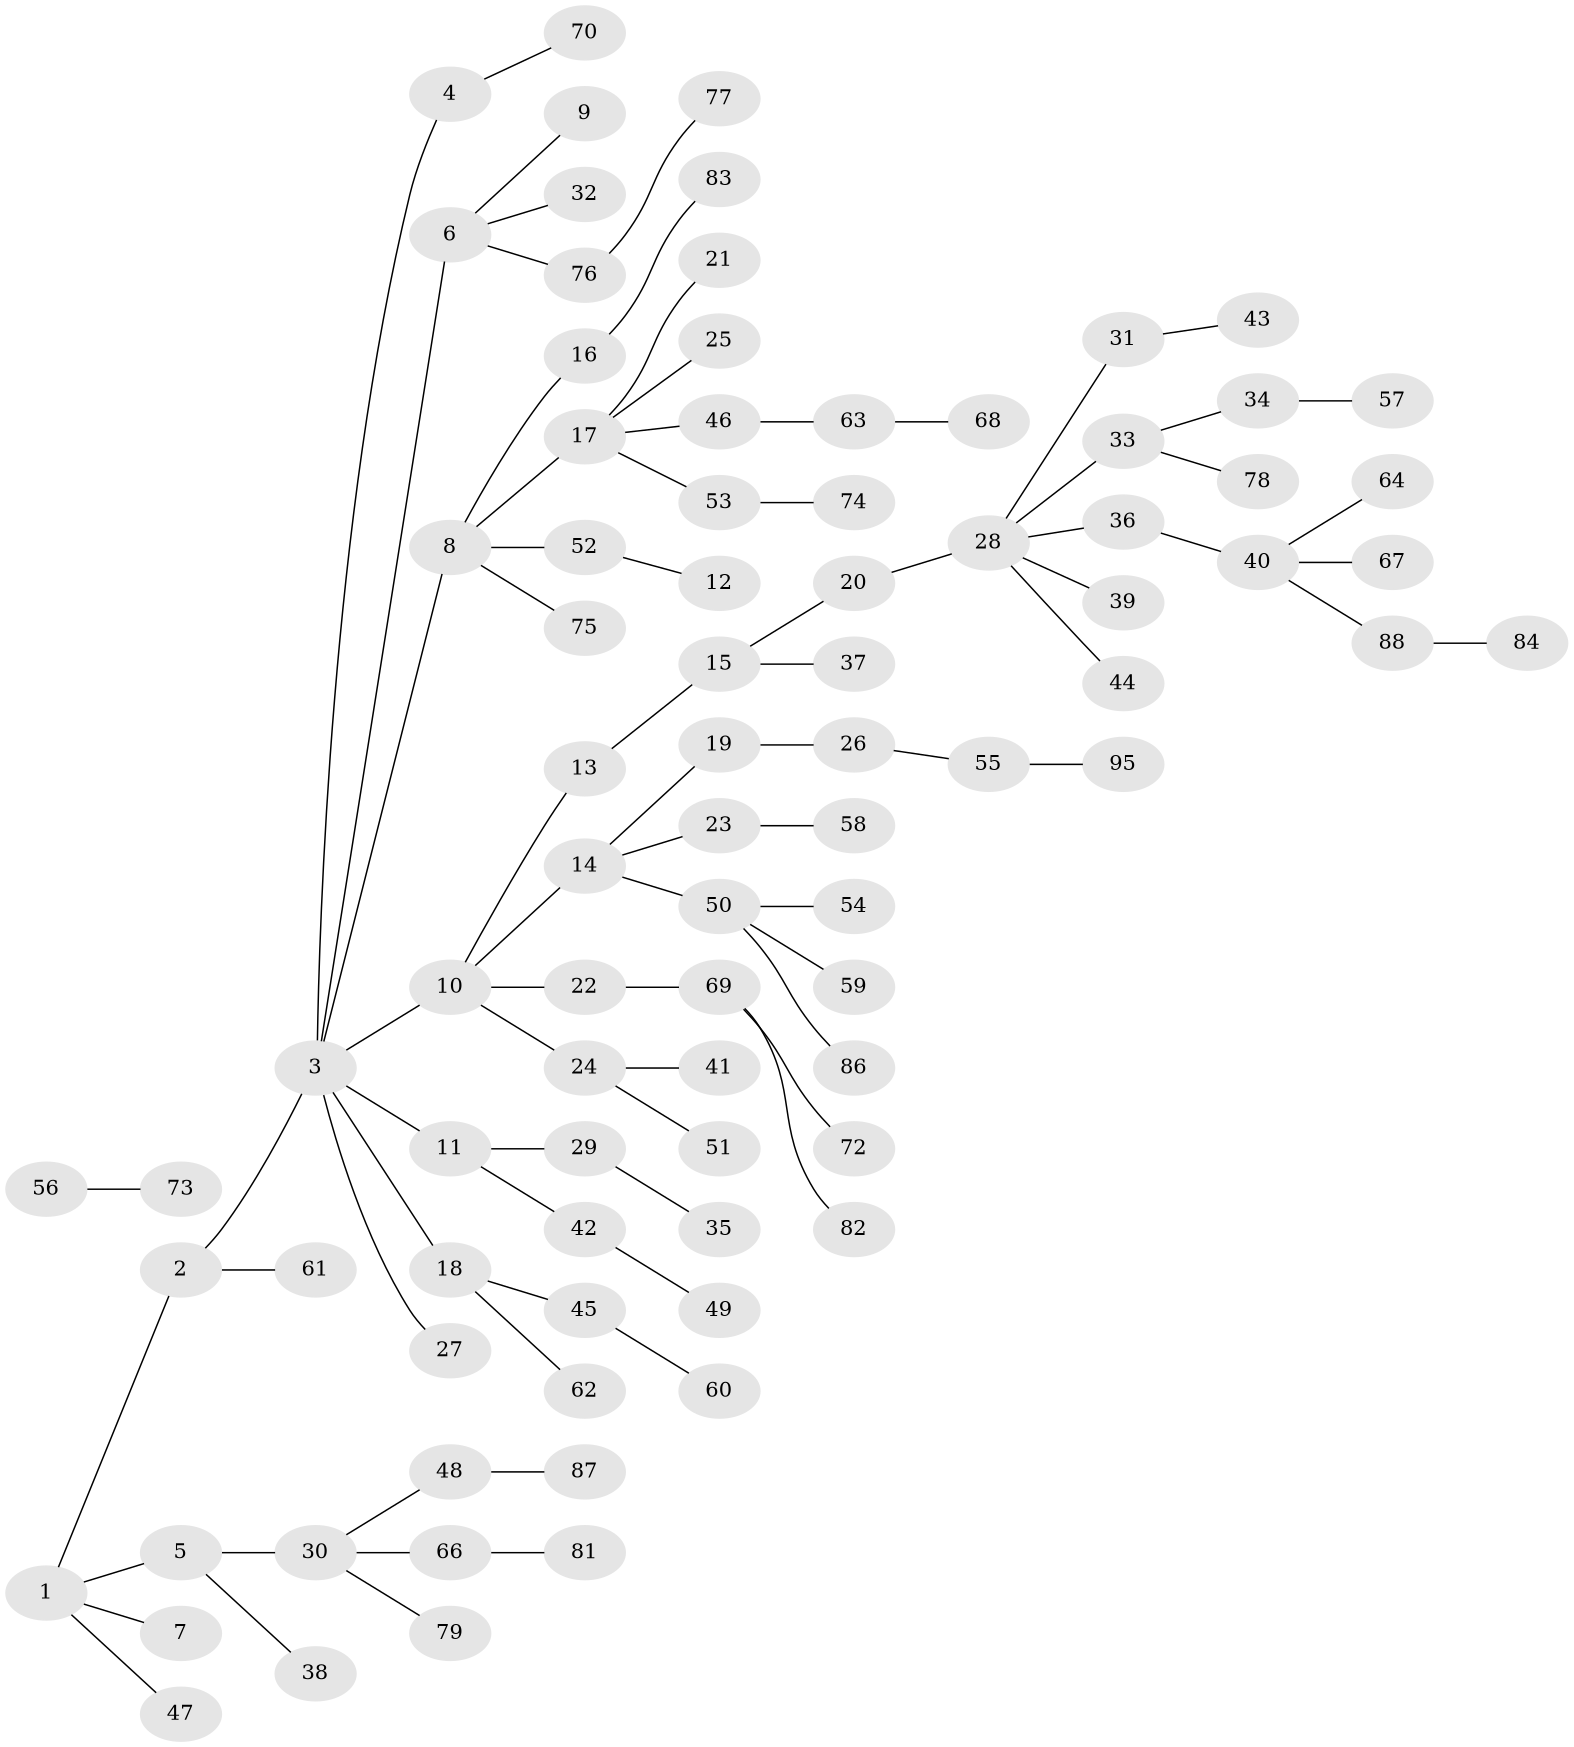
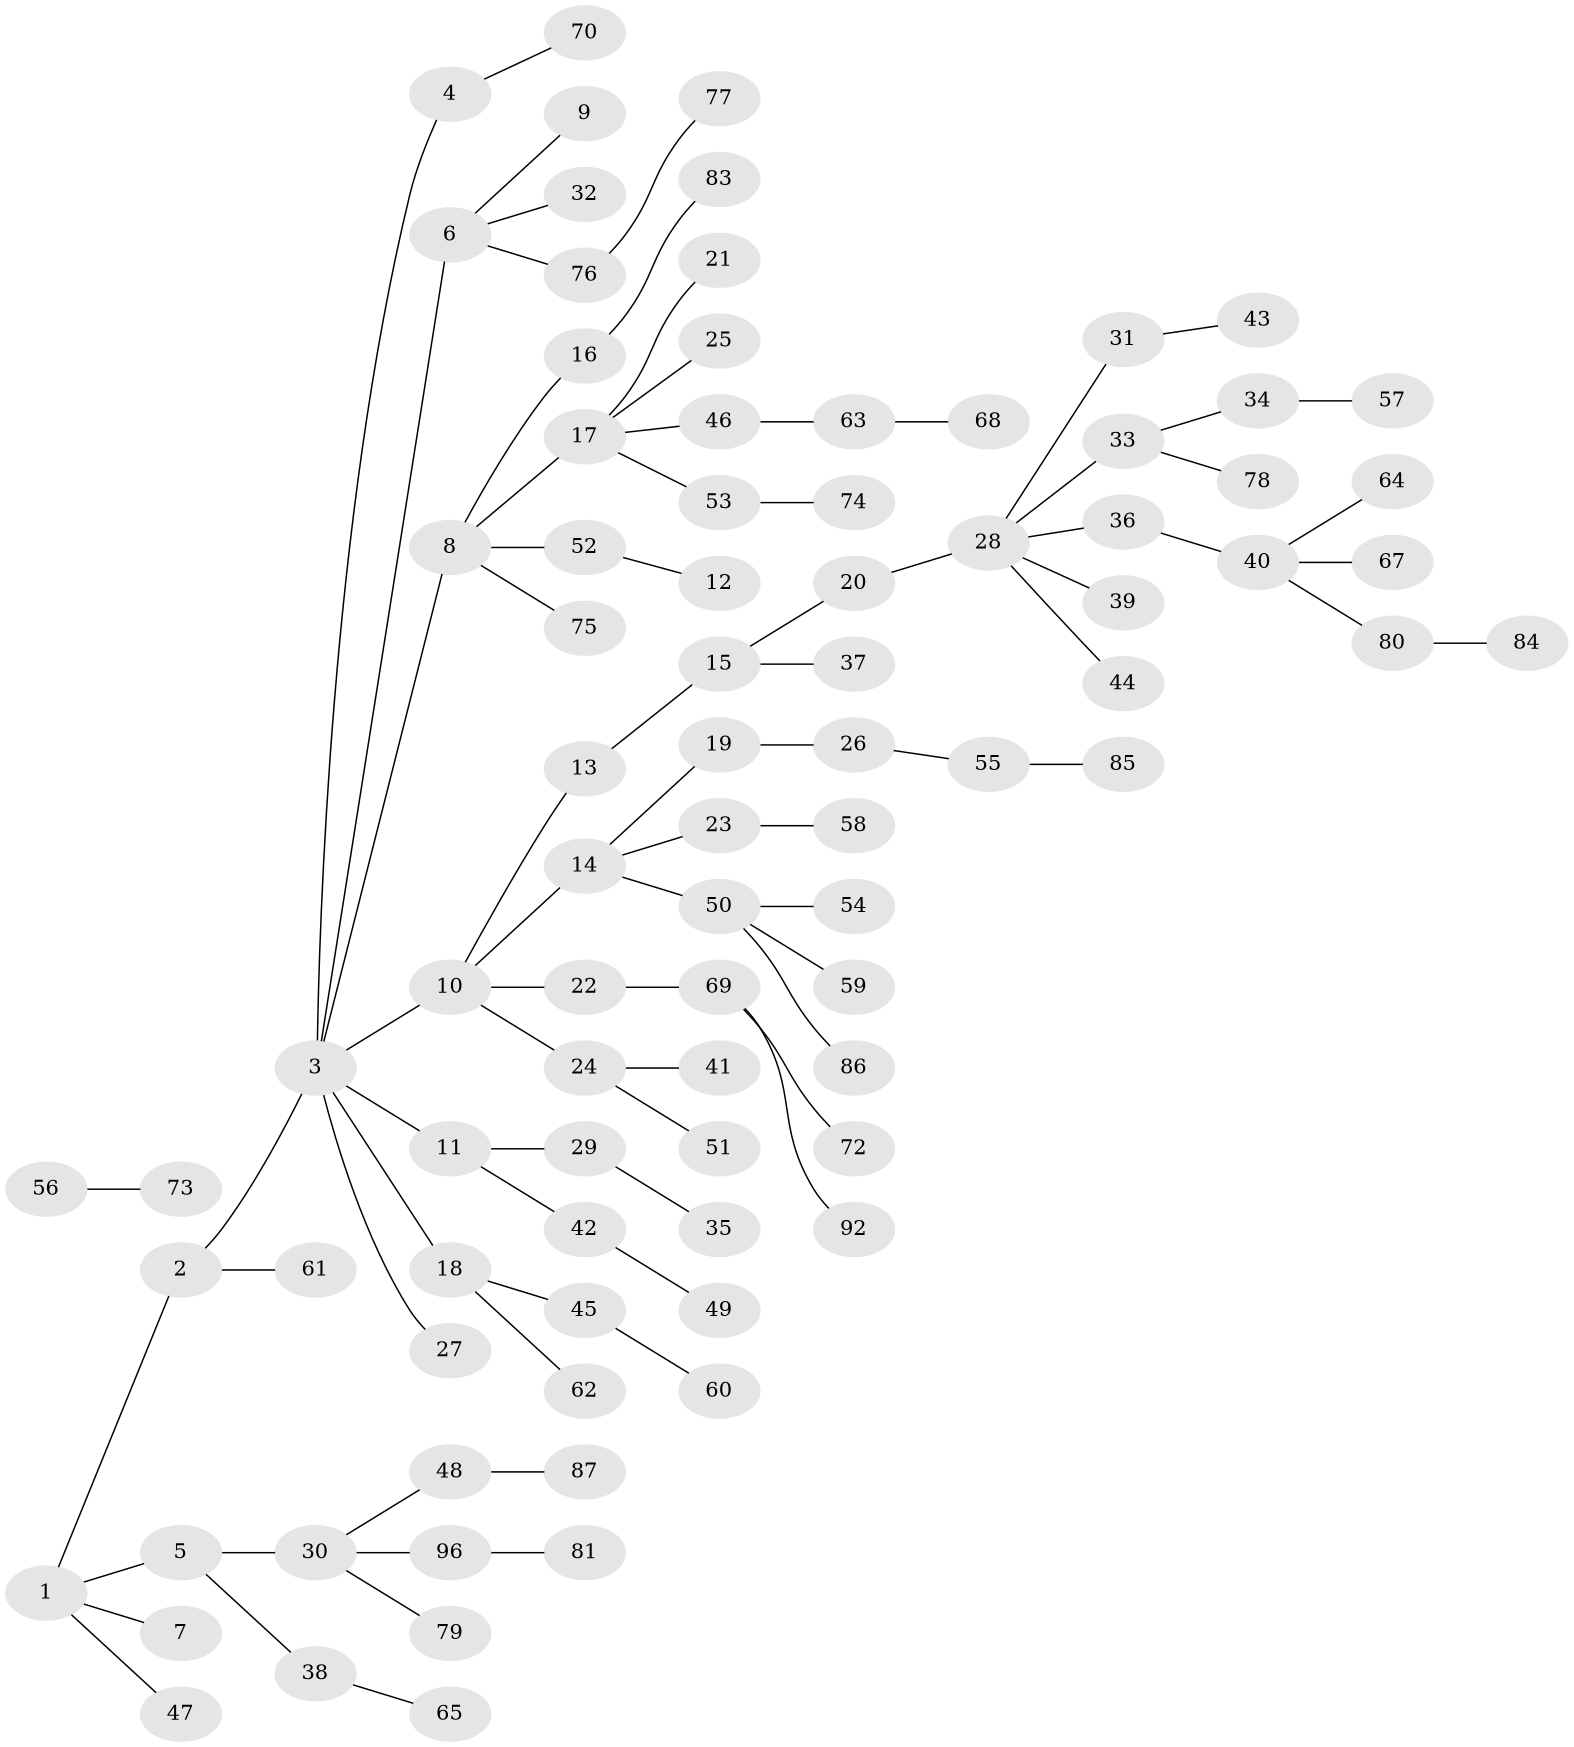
(1393, 643) -> (1393, 643)
(1123, 764) -> (1123, 764)
(854, 1230) -> (854, 1230)
(450, 1553) -> (450, 1553)
none -> (450, 1714)
